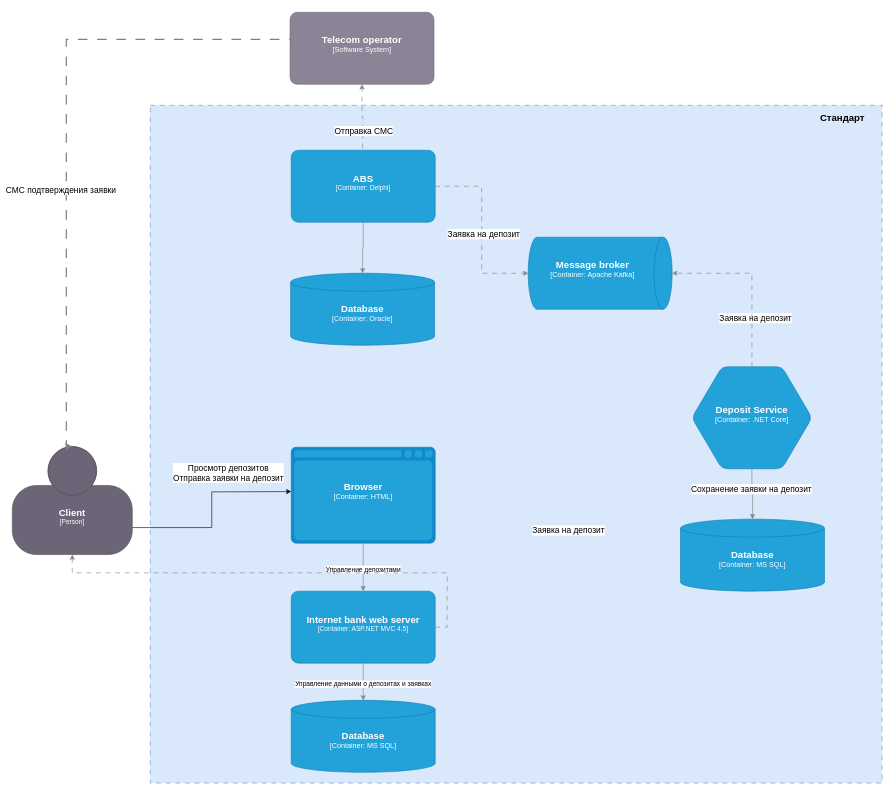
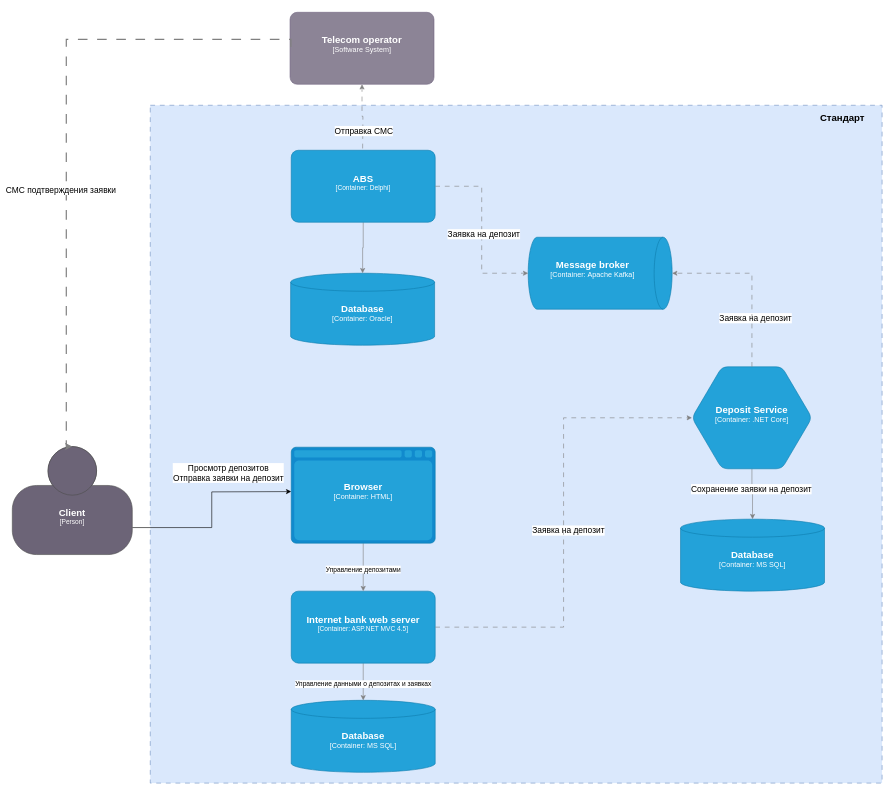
(72, 560) -> (564, 524)
